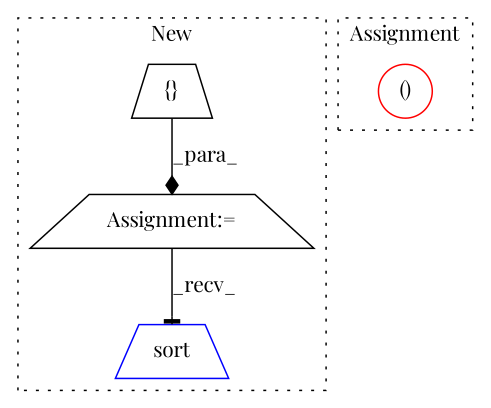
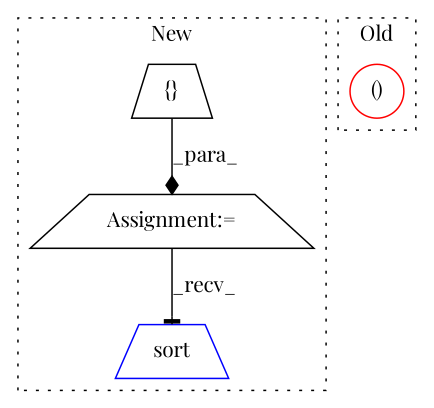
(405, 35) -> (377, 35)
